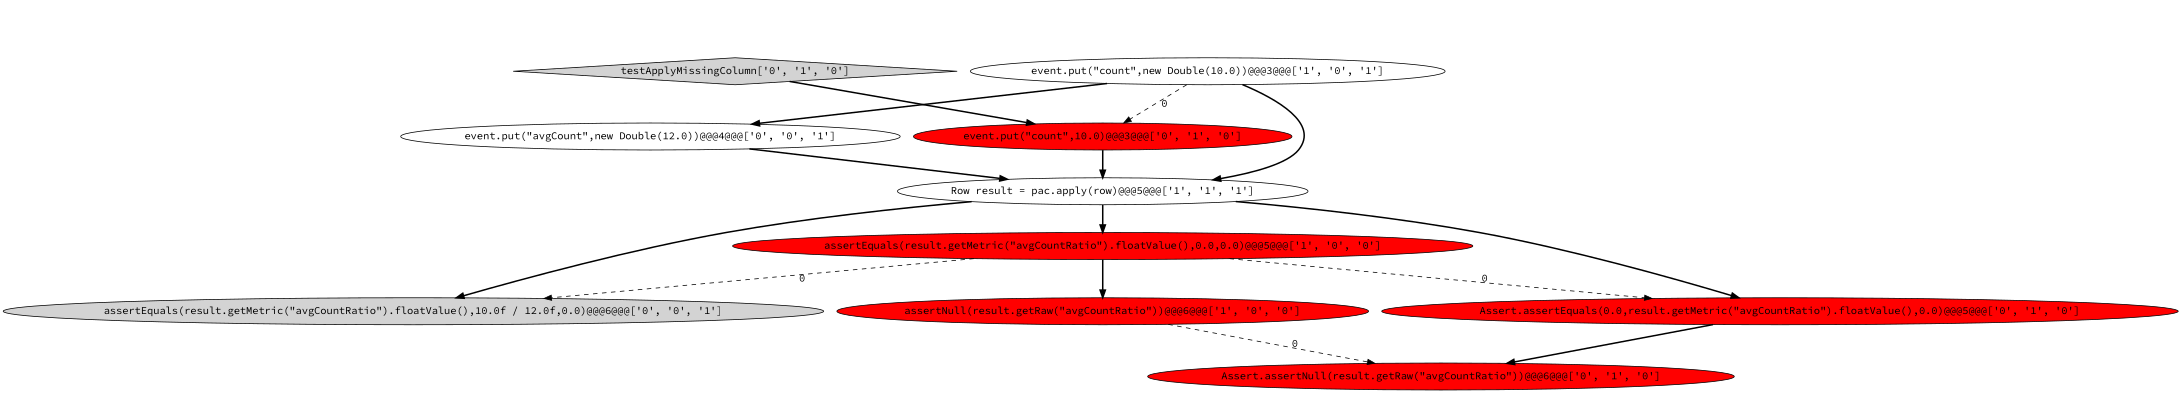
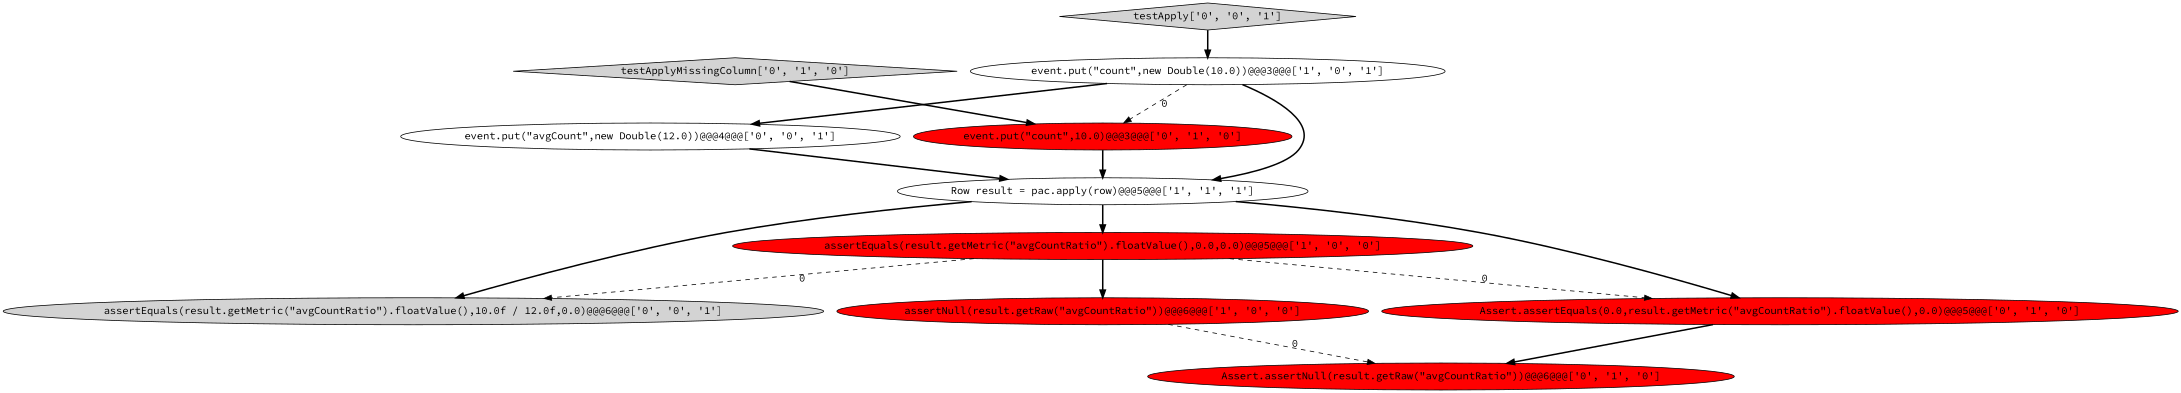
none -> (1208, 16)
